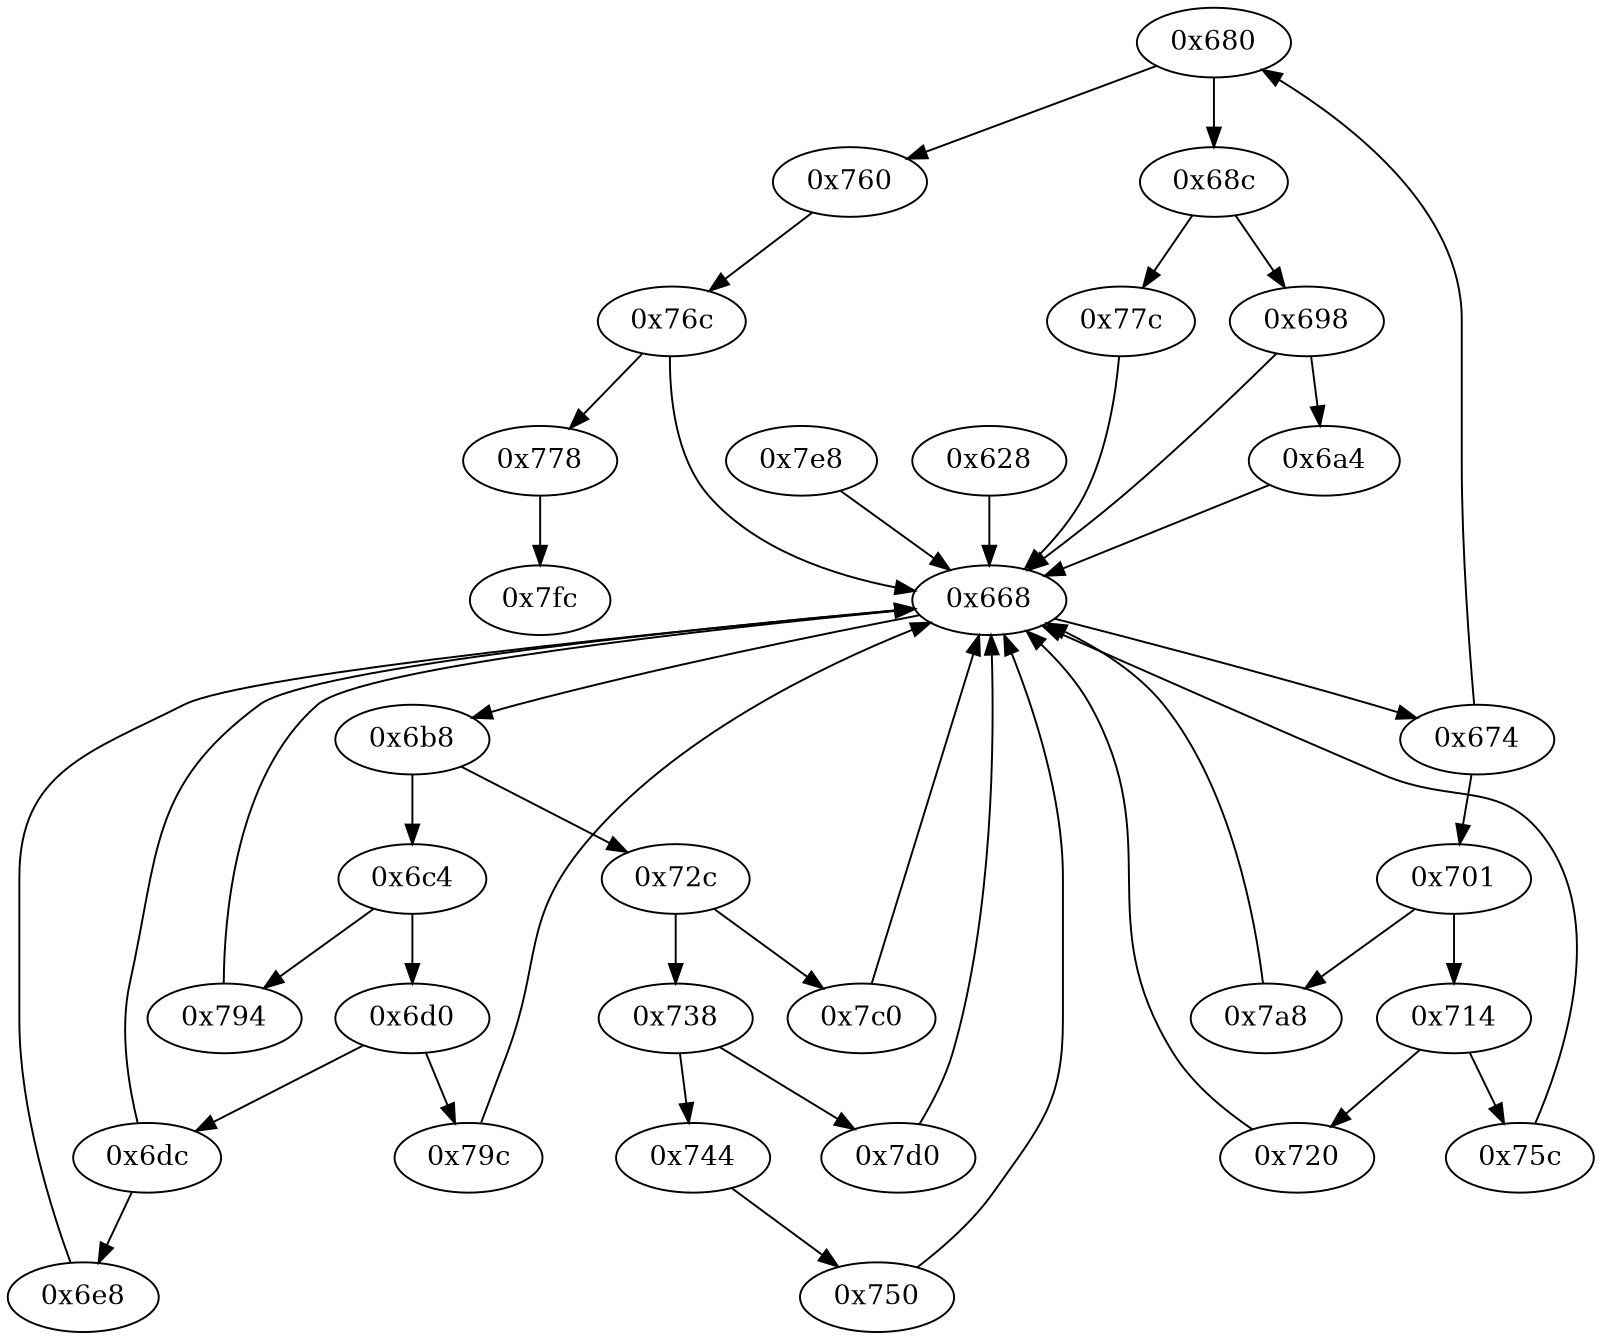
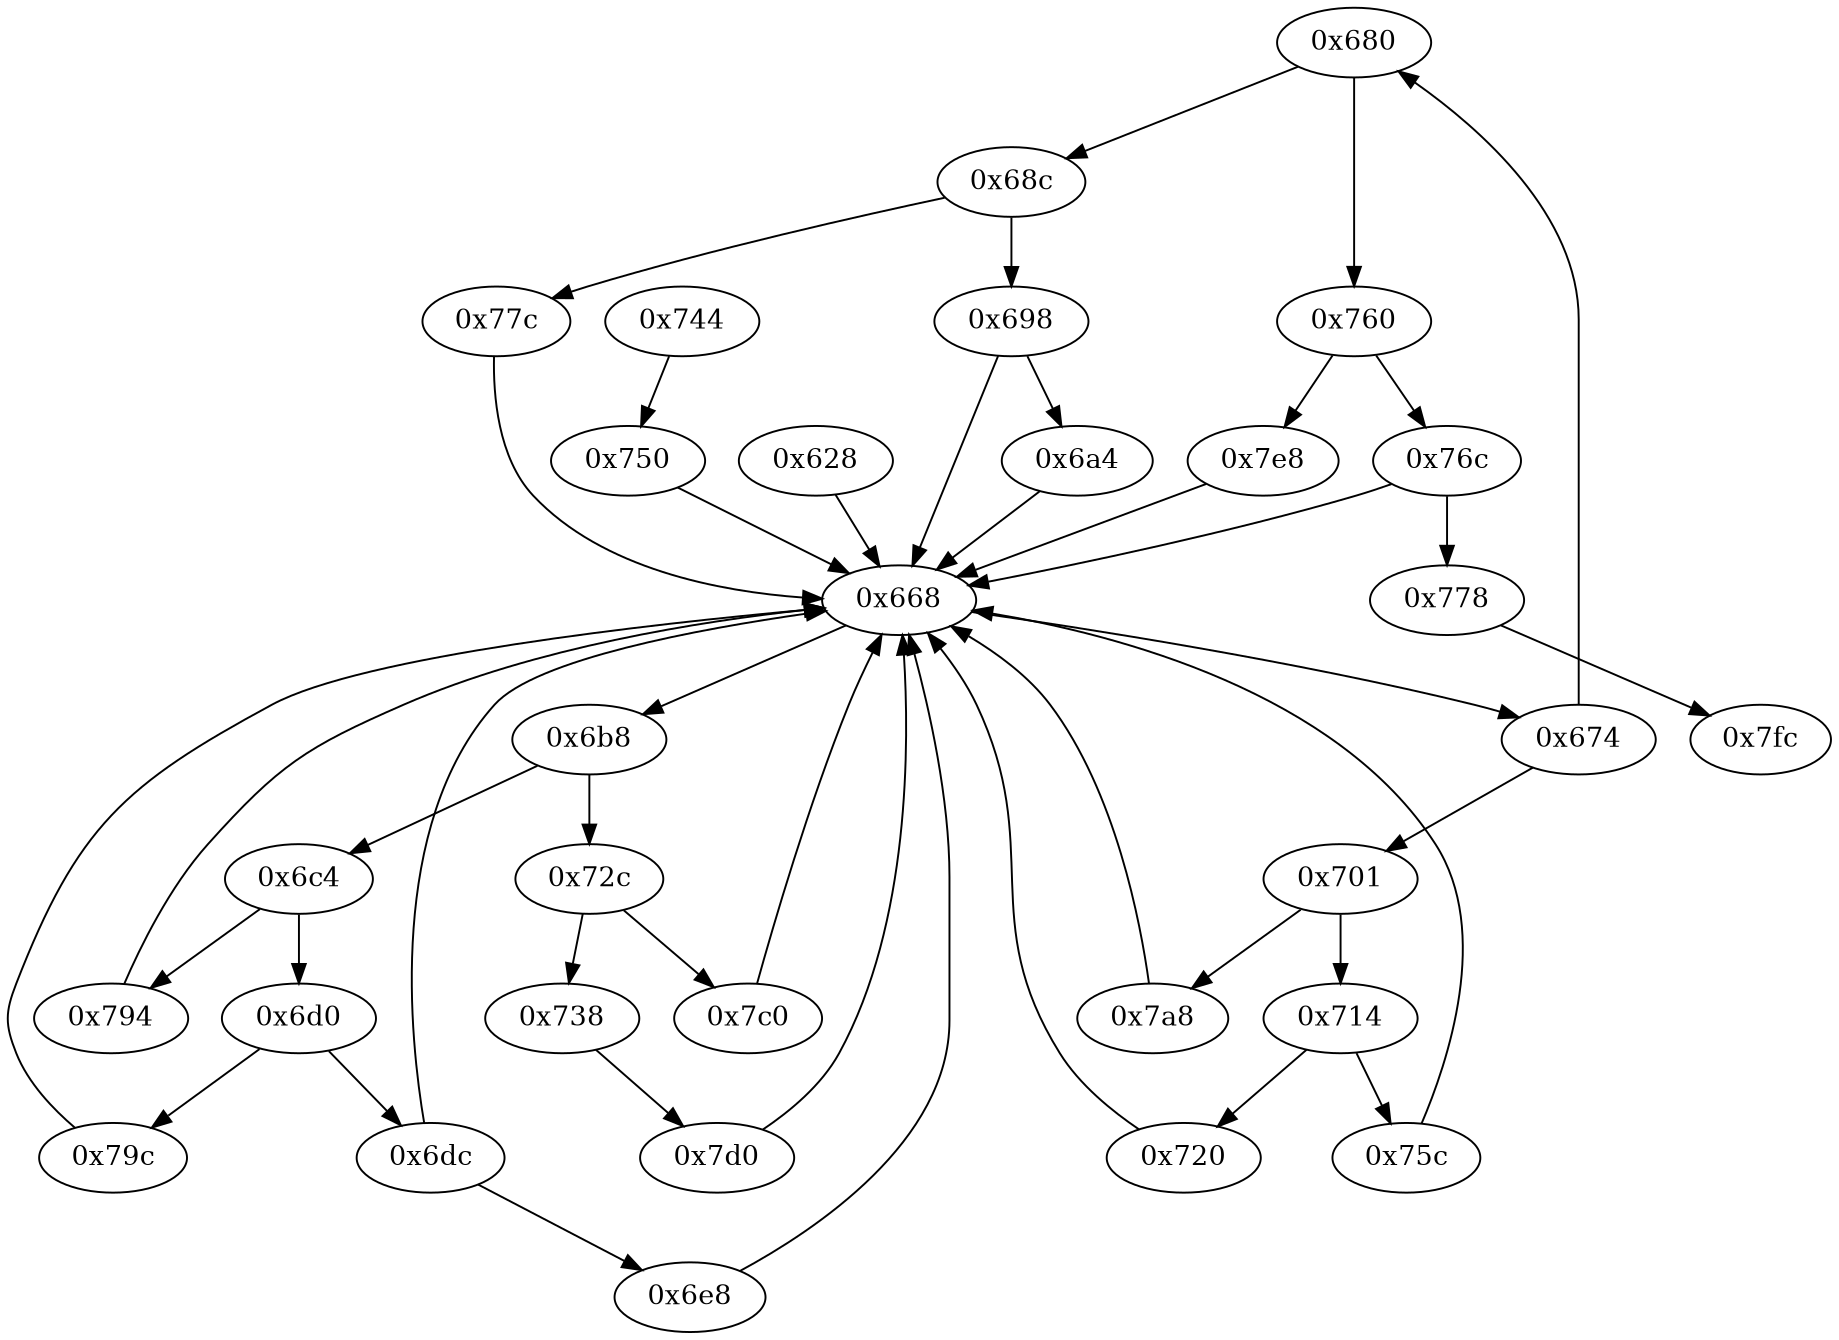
none -> (1314, 383)
(683, 1079) -> none
